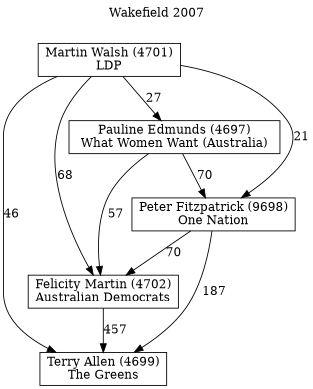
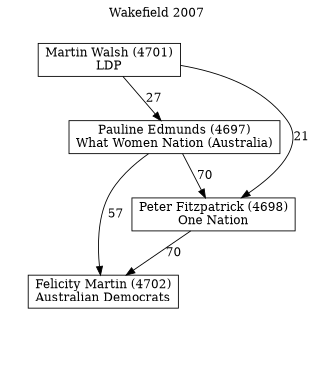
(174, 137) -> (174, 137)
(56, 170) -> none
(214, 214) -> (214, 214)
(103, 369) -> none
